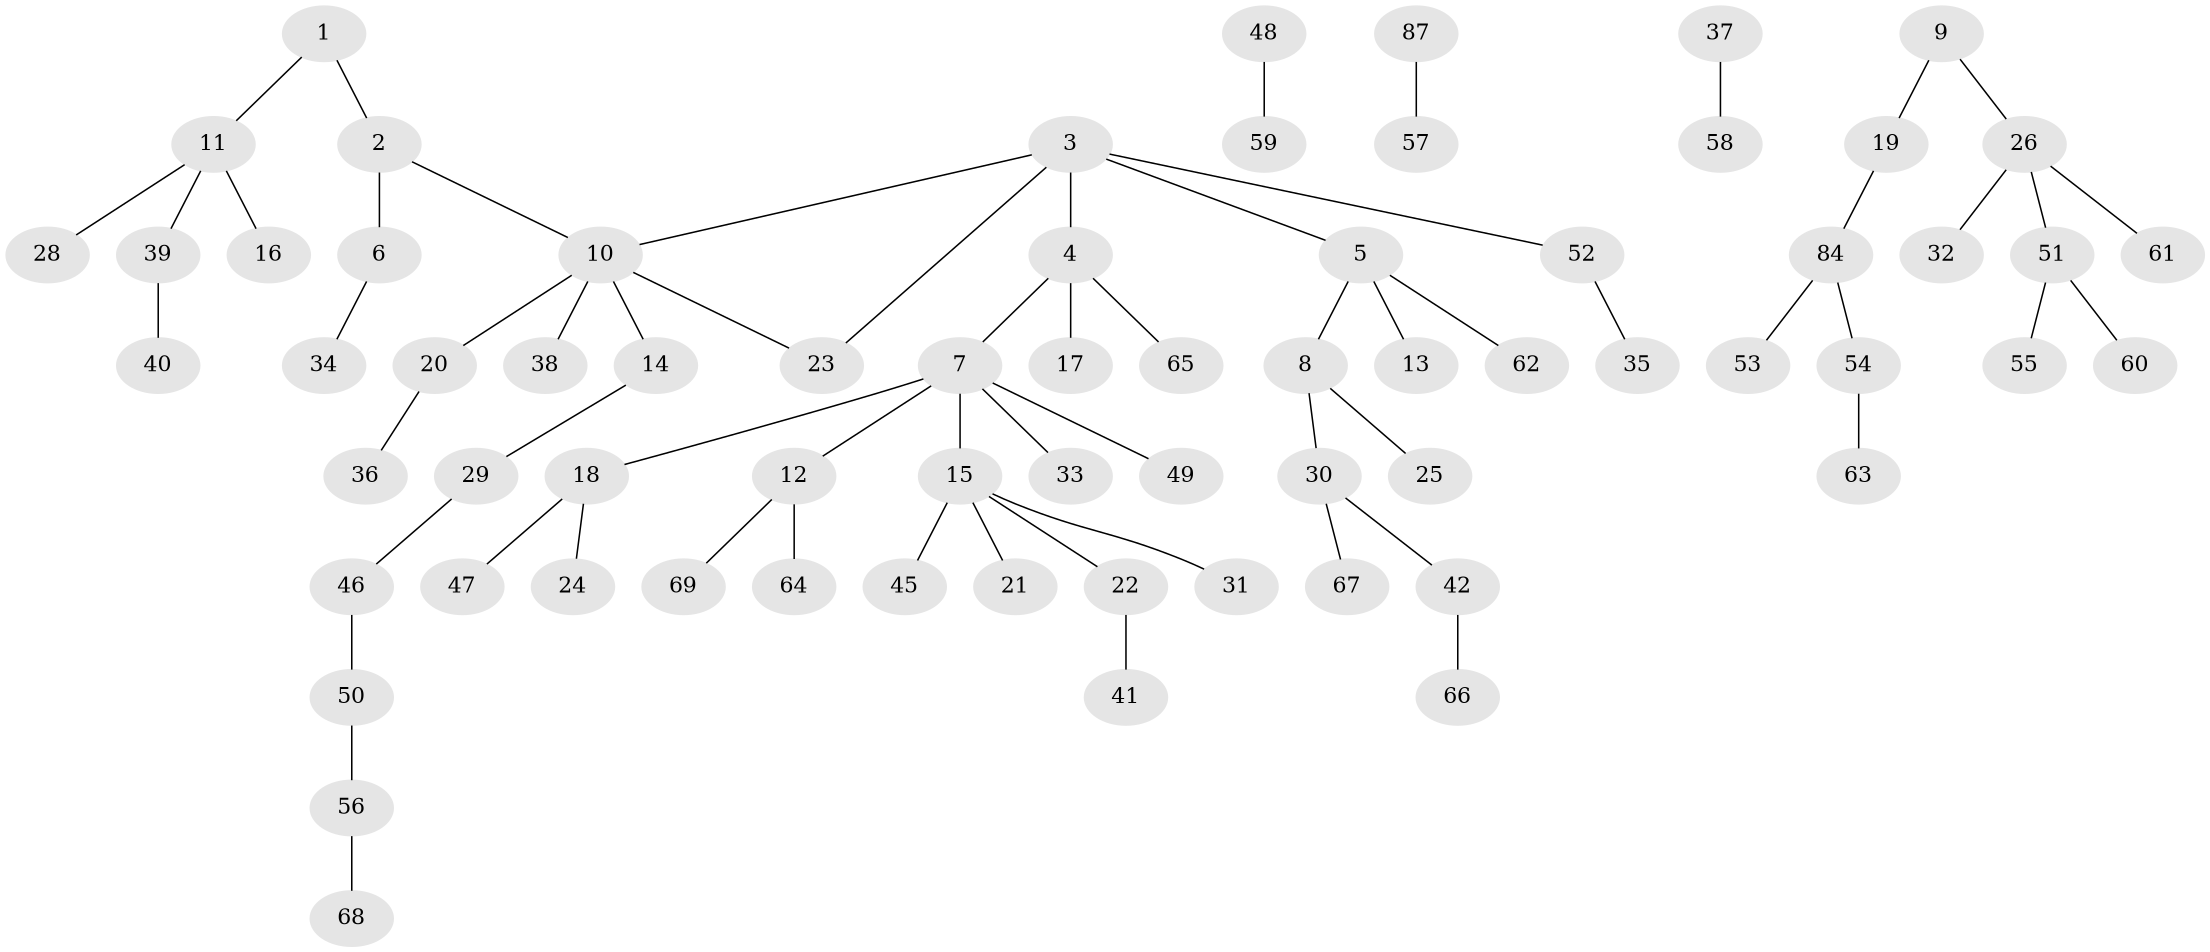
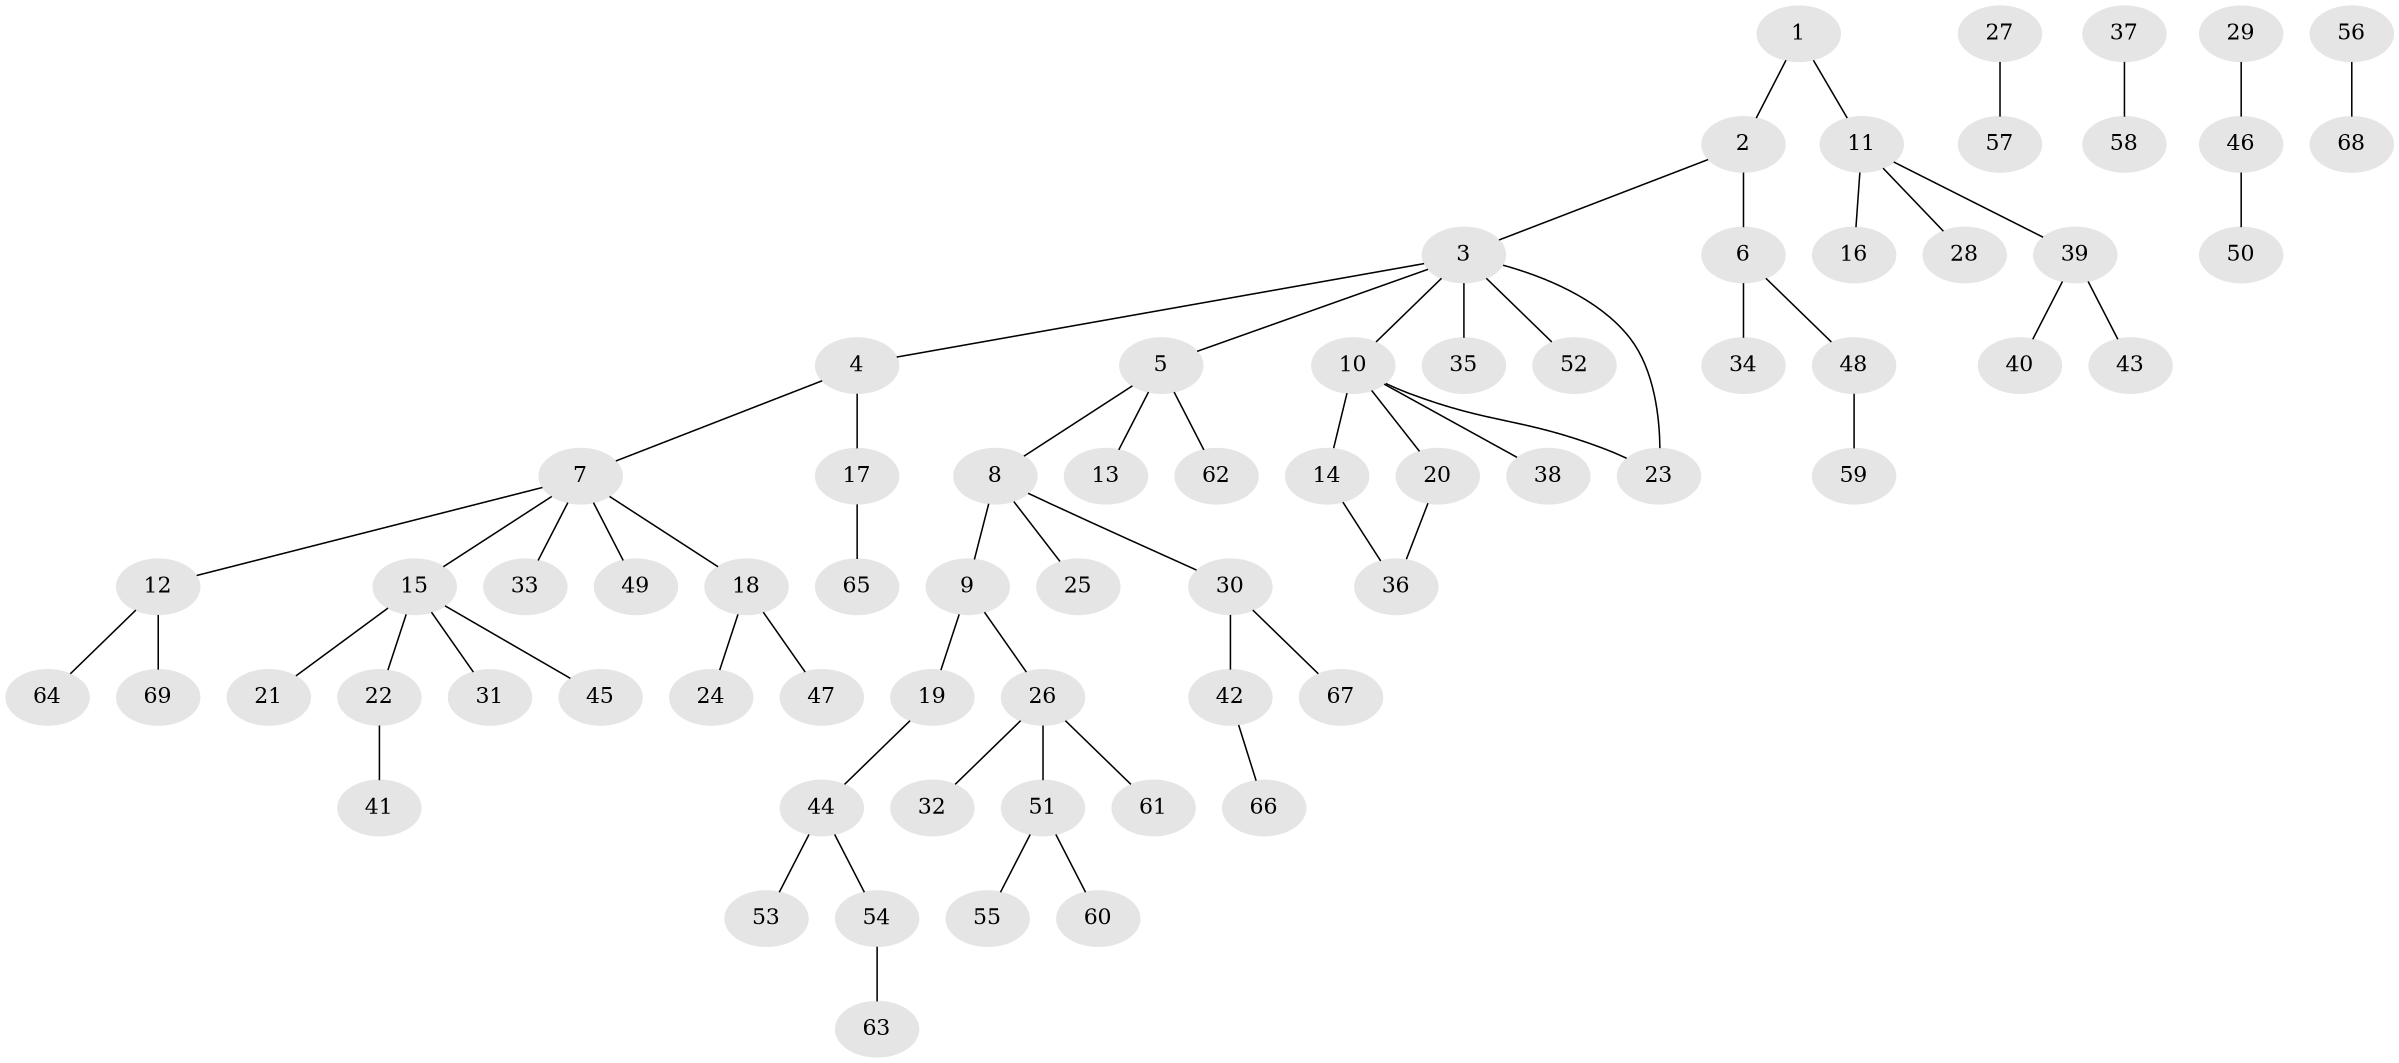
(1416, 34) -> (2000, 34)
(490, 200) -> (1604, 200)
(1831, 255) -> (822, 808)
(1126, 310) -> (857, 532)
(1610, 310) -> (1464, 310)
none -> (1799, 310)
none -> (2131, 366)
(566, 421) -> (1362, 532)
none -> (982, 532)
(352, 753) -> none
